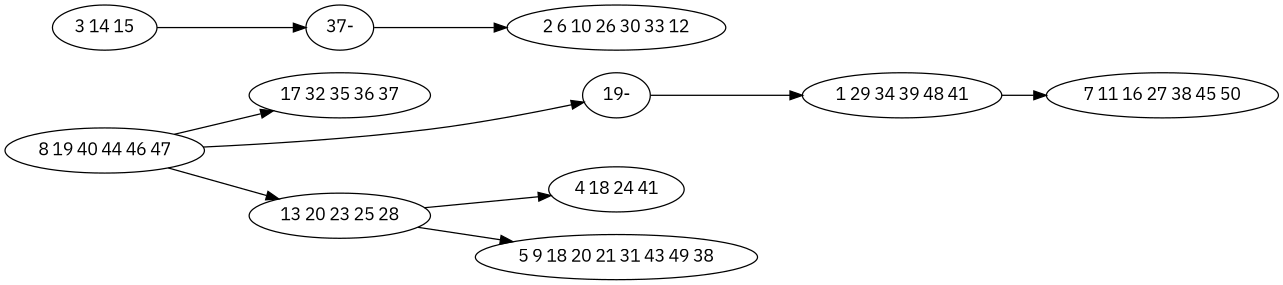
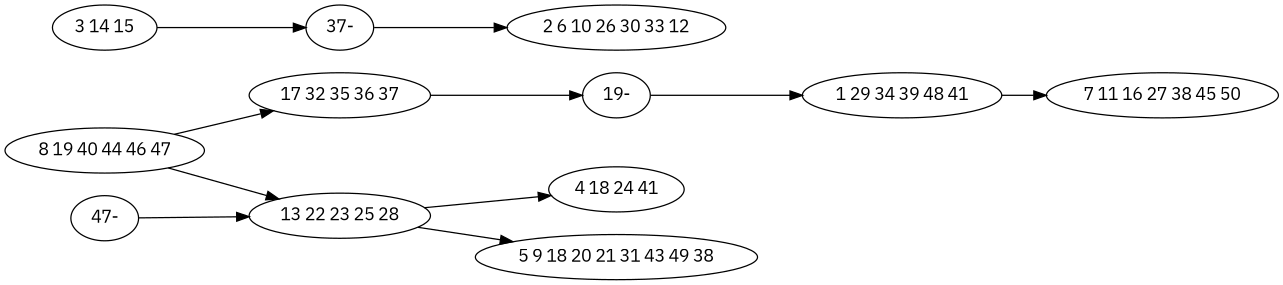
(388, 134) -> (500, 95)
(340, 216) -> (340, 216)
none -> (105, 218)
